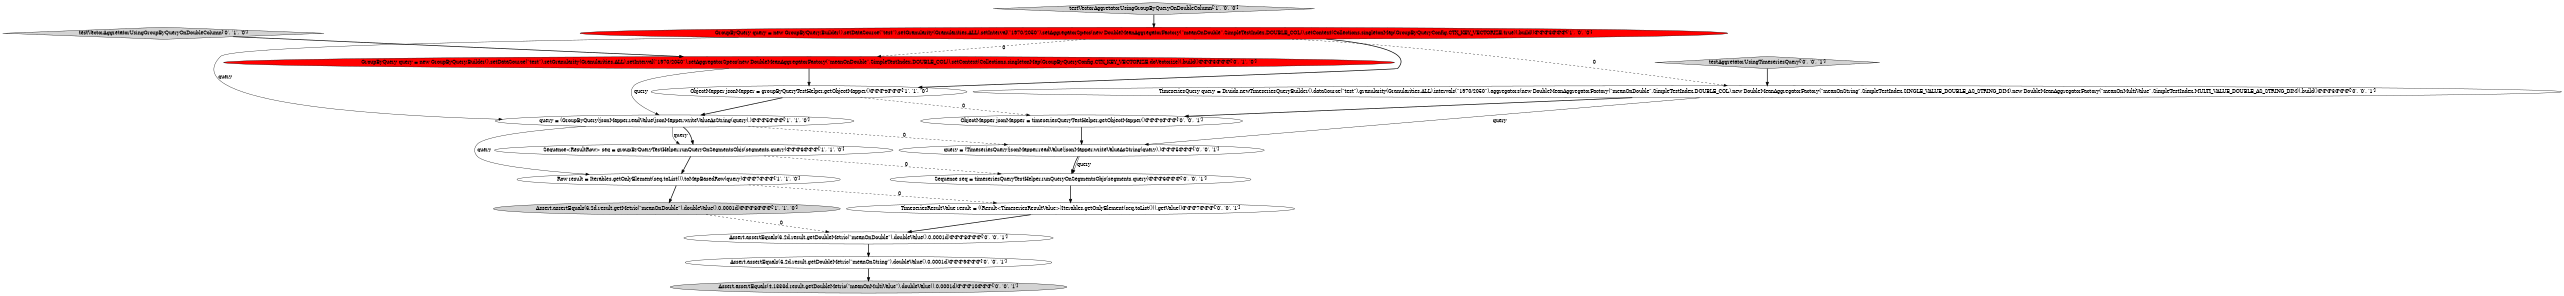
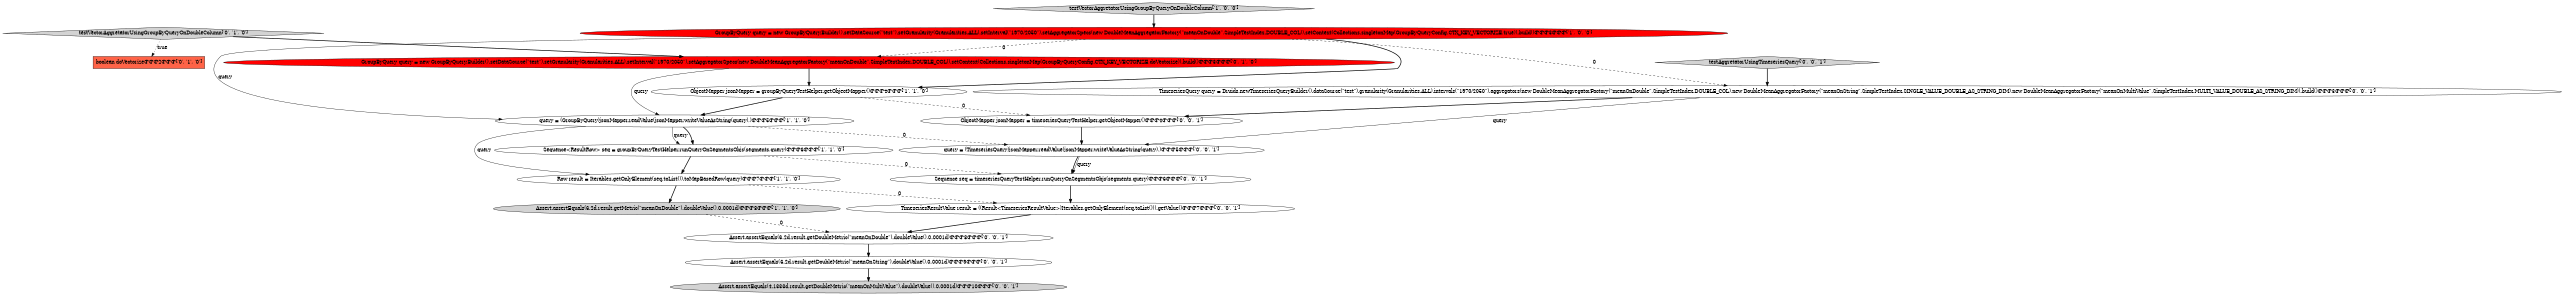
none -> (149, 63)
